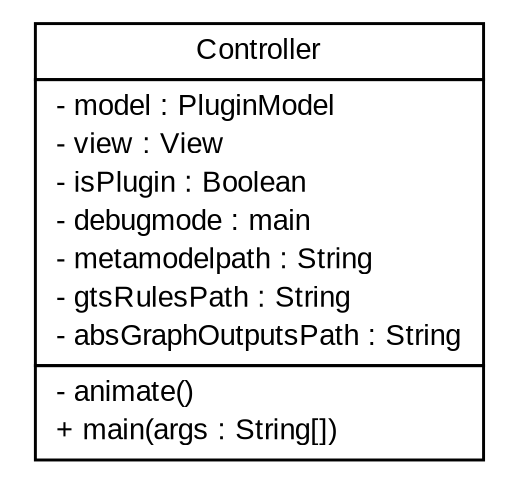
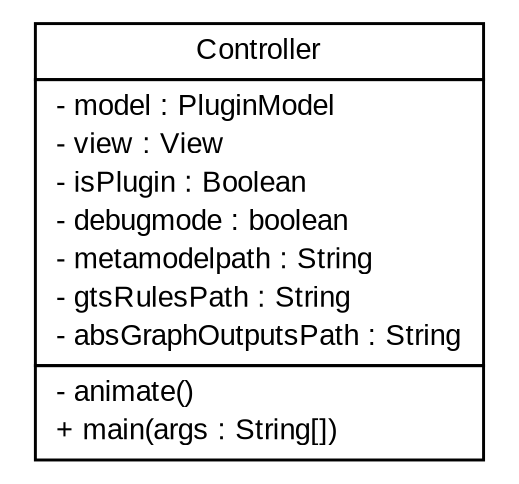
(184, 221) -> (203, 221)
